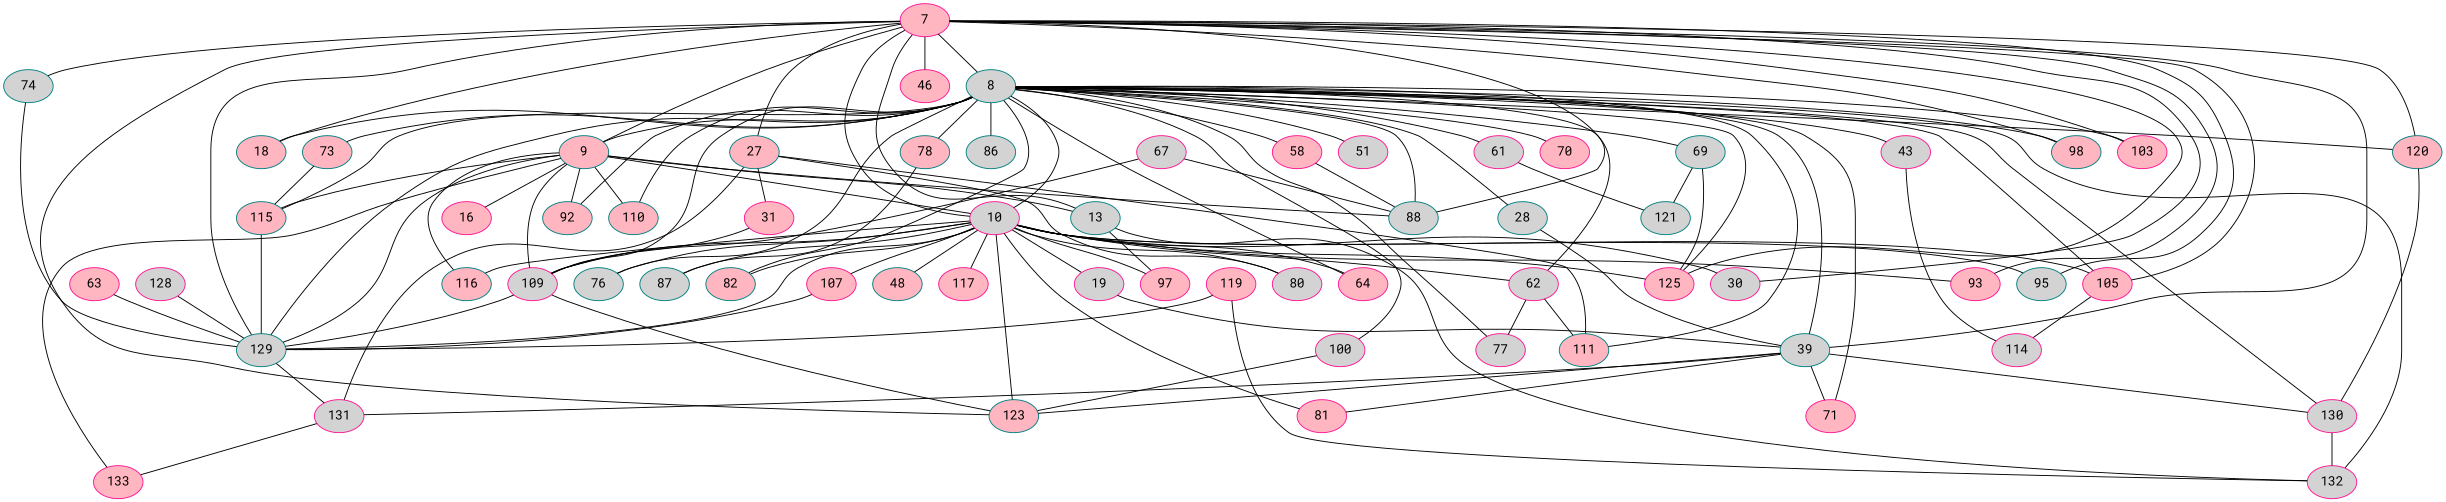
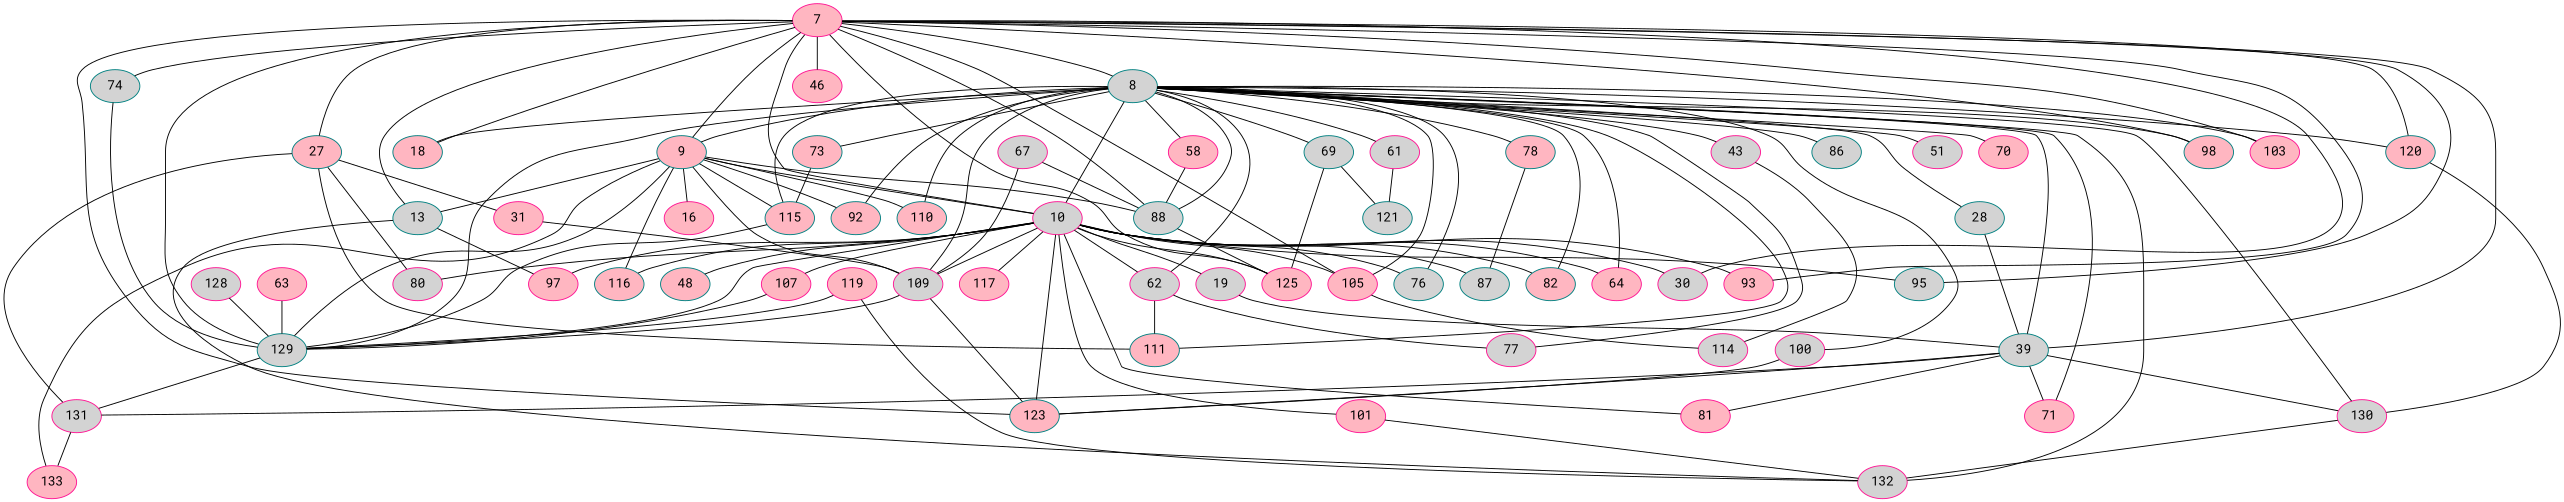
(1608, 116) -> (1229, 255)
none -> (1361, 416)
